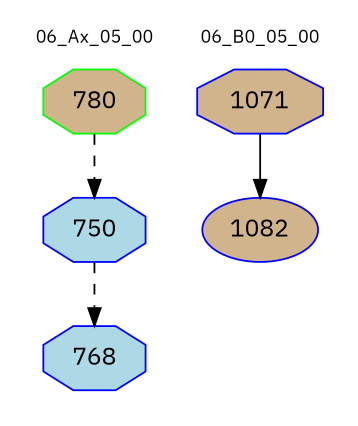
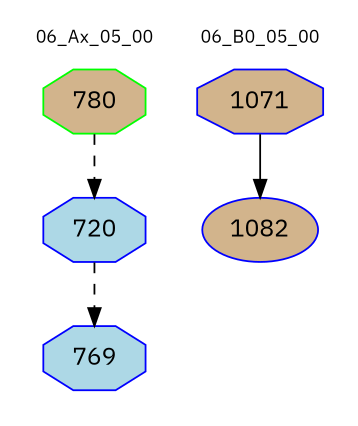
(94, 230) -> (94, 230)
(94, 358) -> (94, 358)
